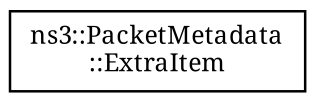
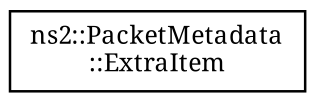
(158, 51) -> (158, 51)
